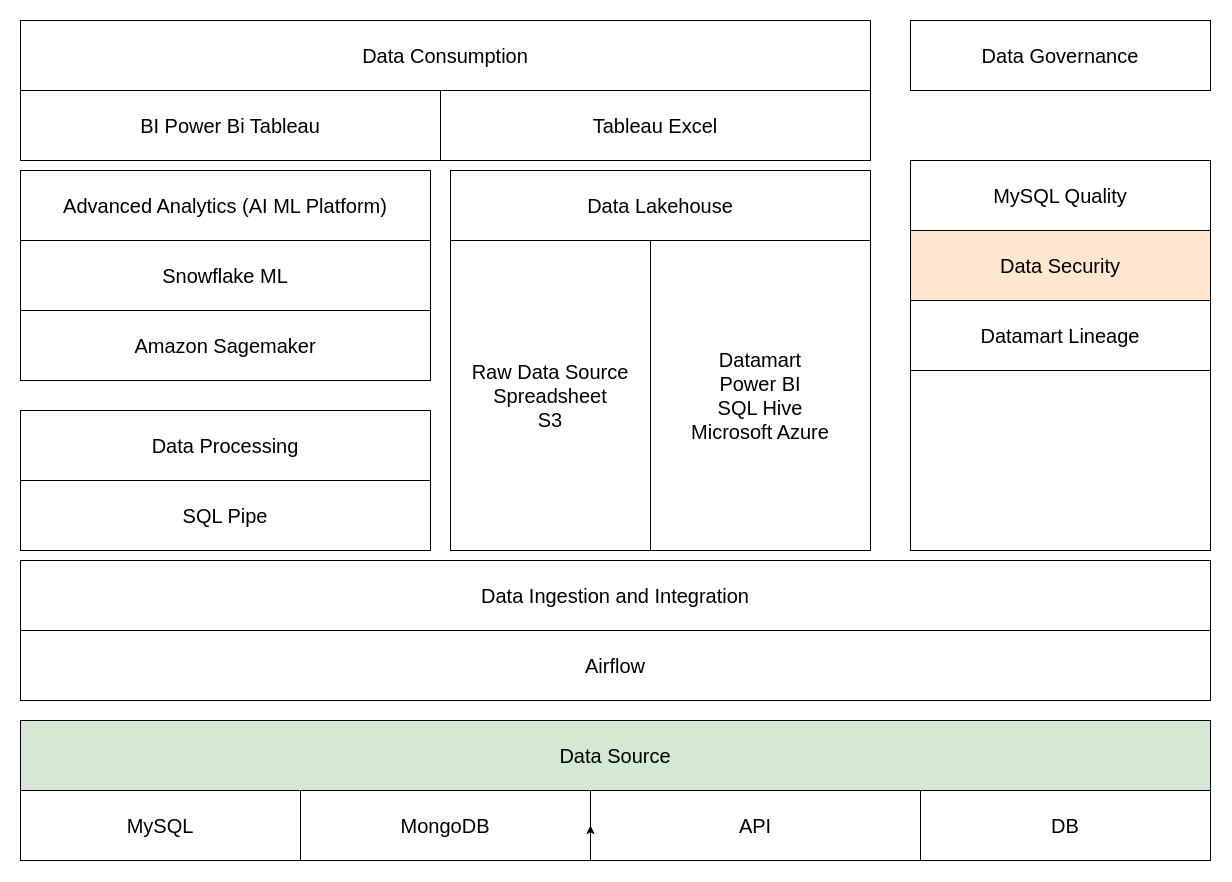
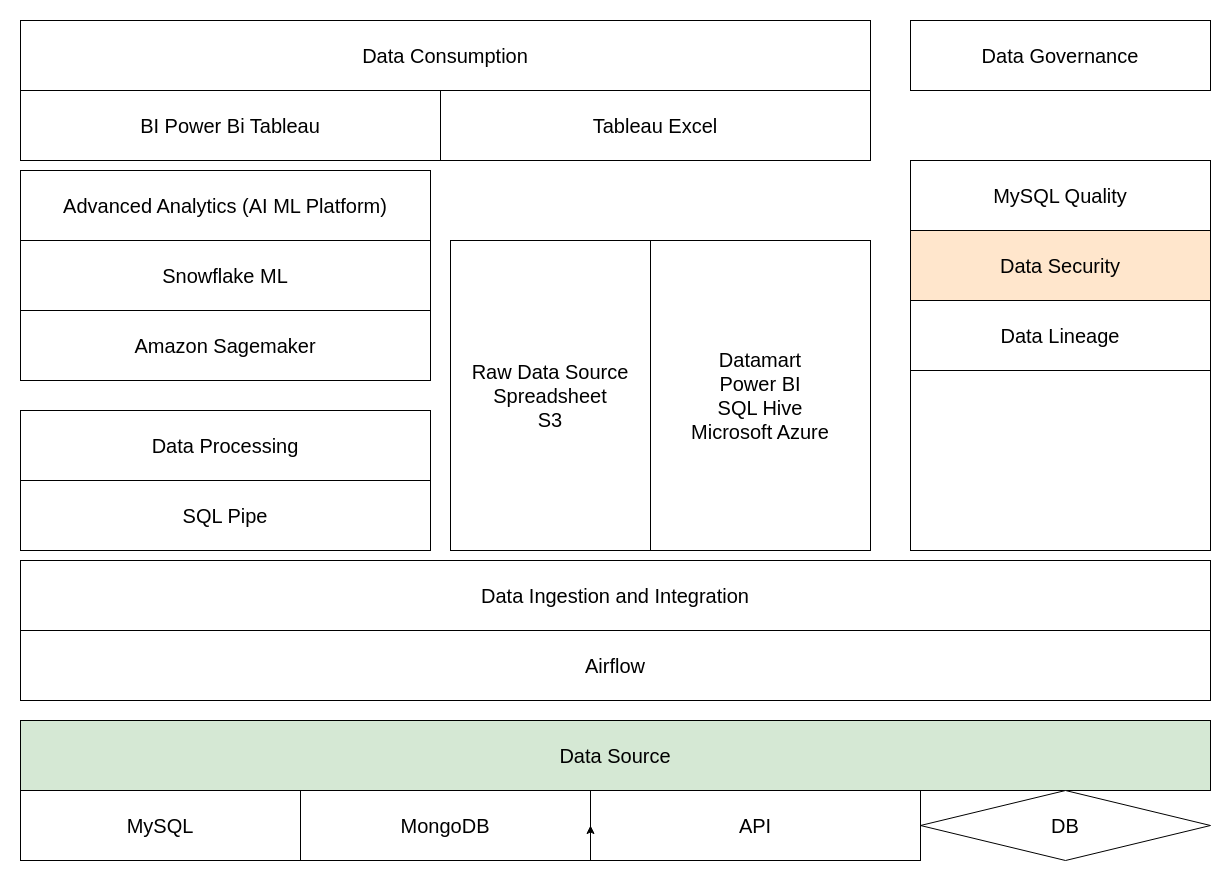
(661, 206) -> none
(1061, 336) -> (1061, 336)
(1066, 826) -> (1066, 826)
